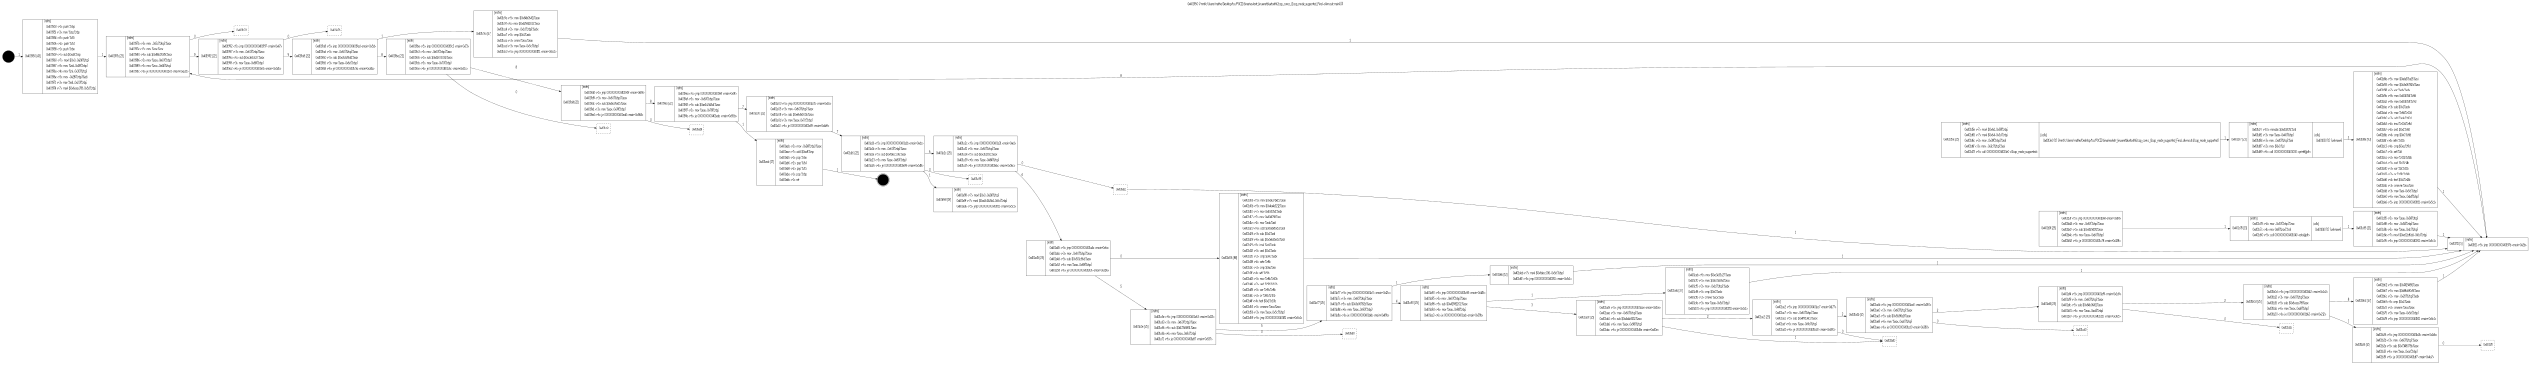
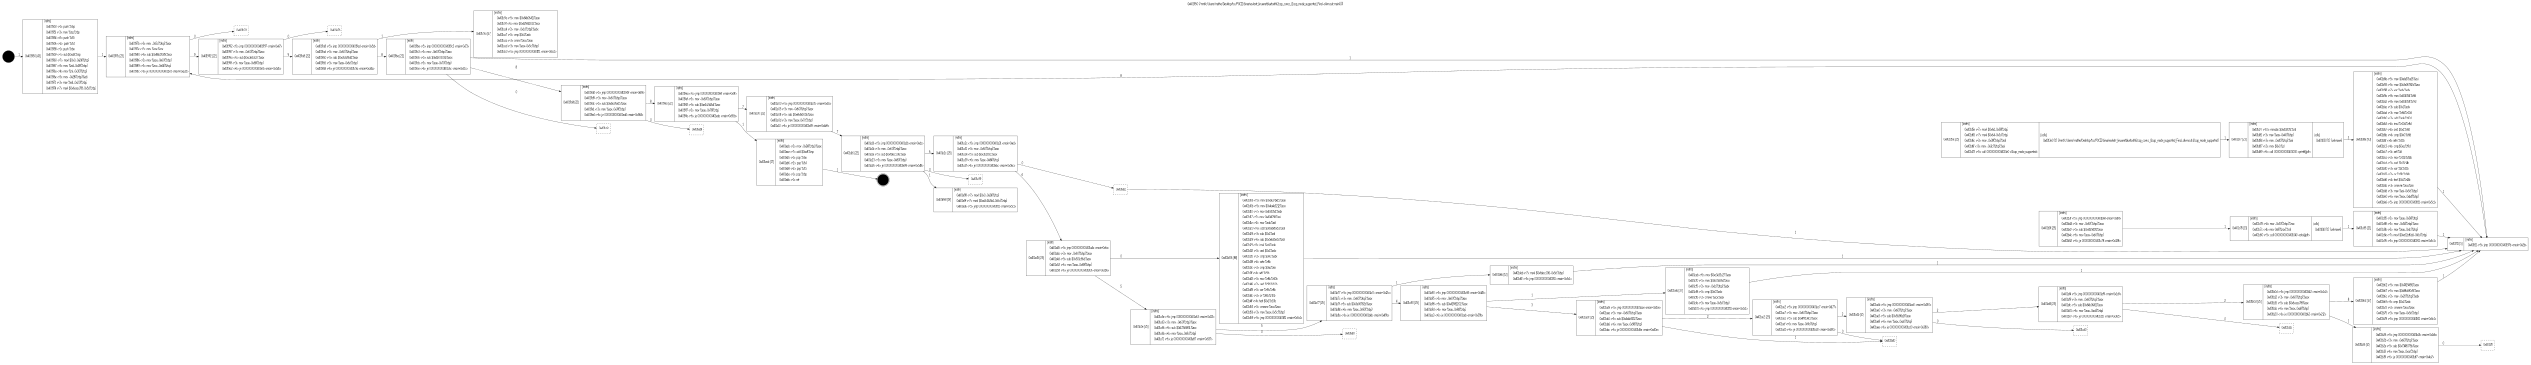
(1596, 43) -> (1548, 60)
